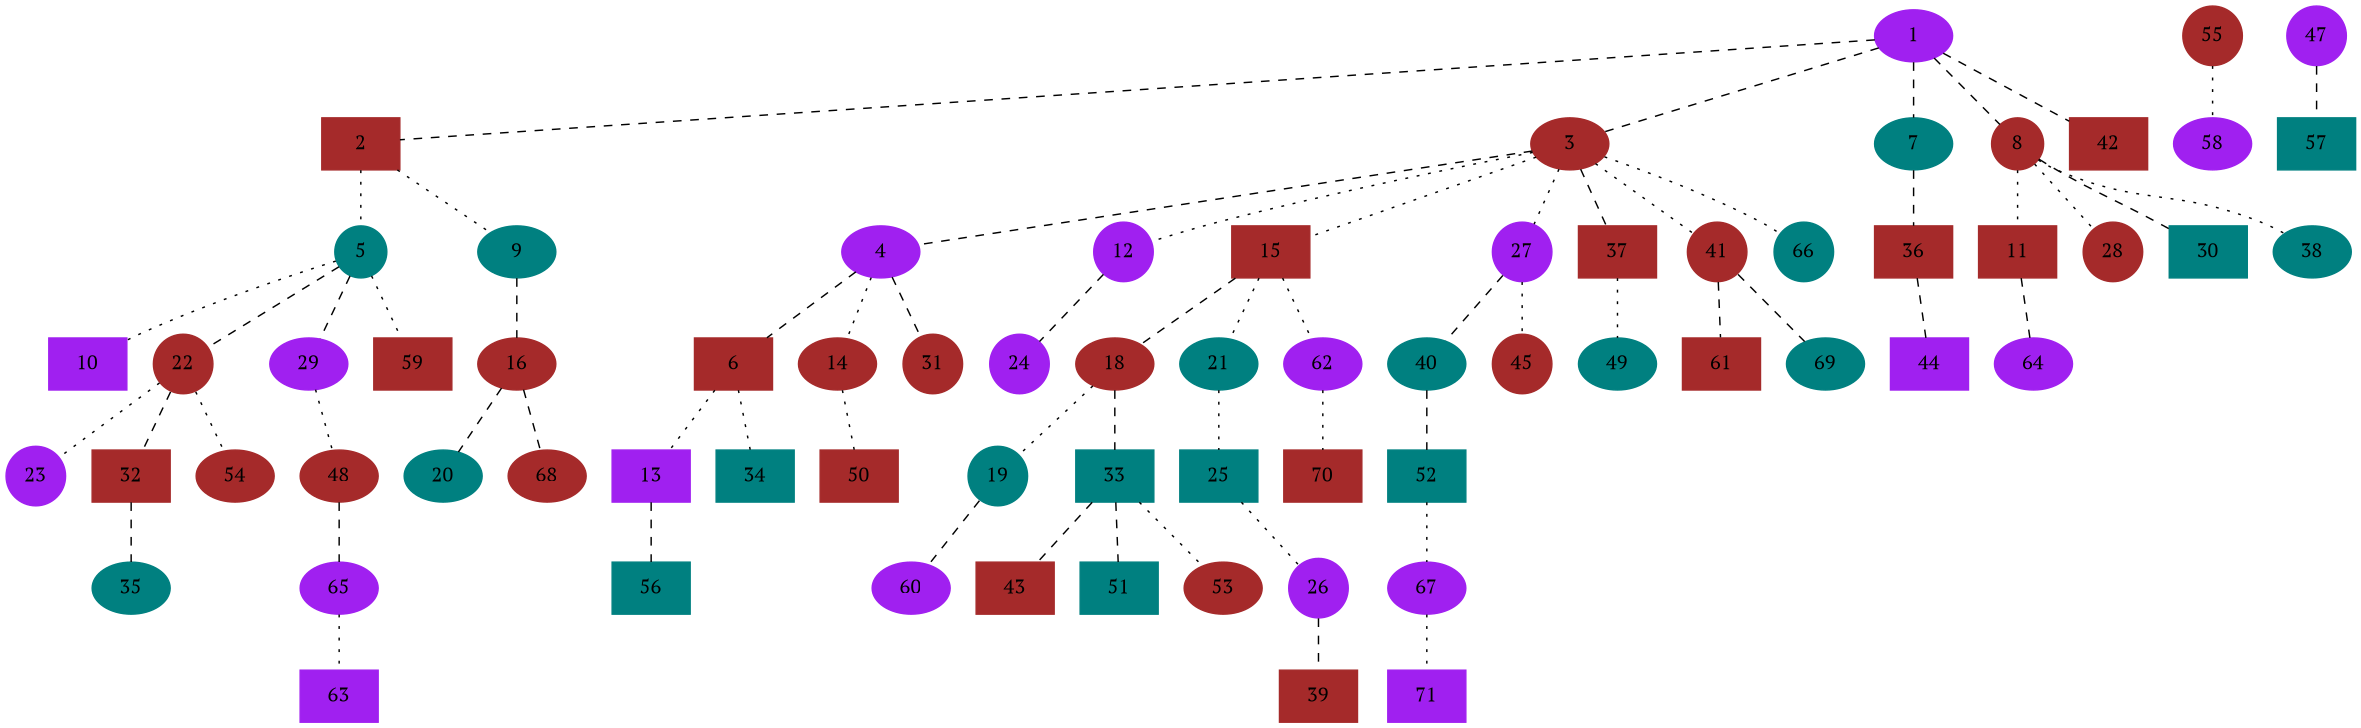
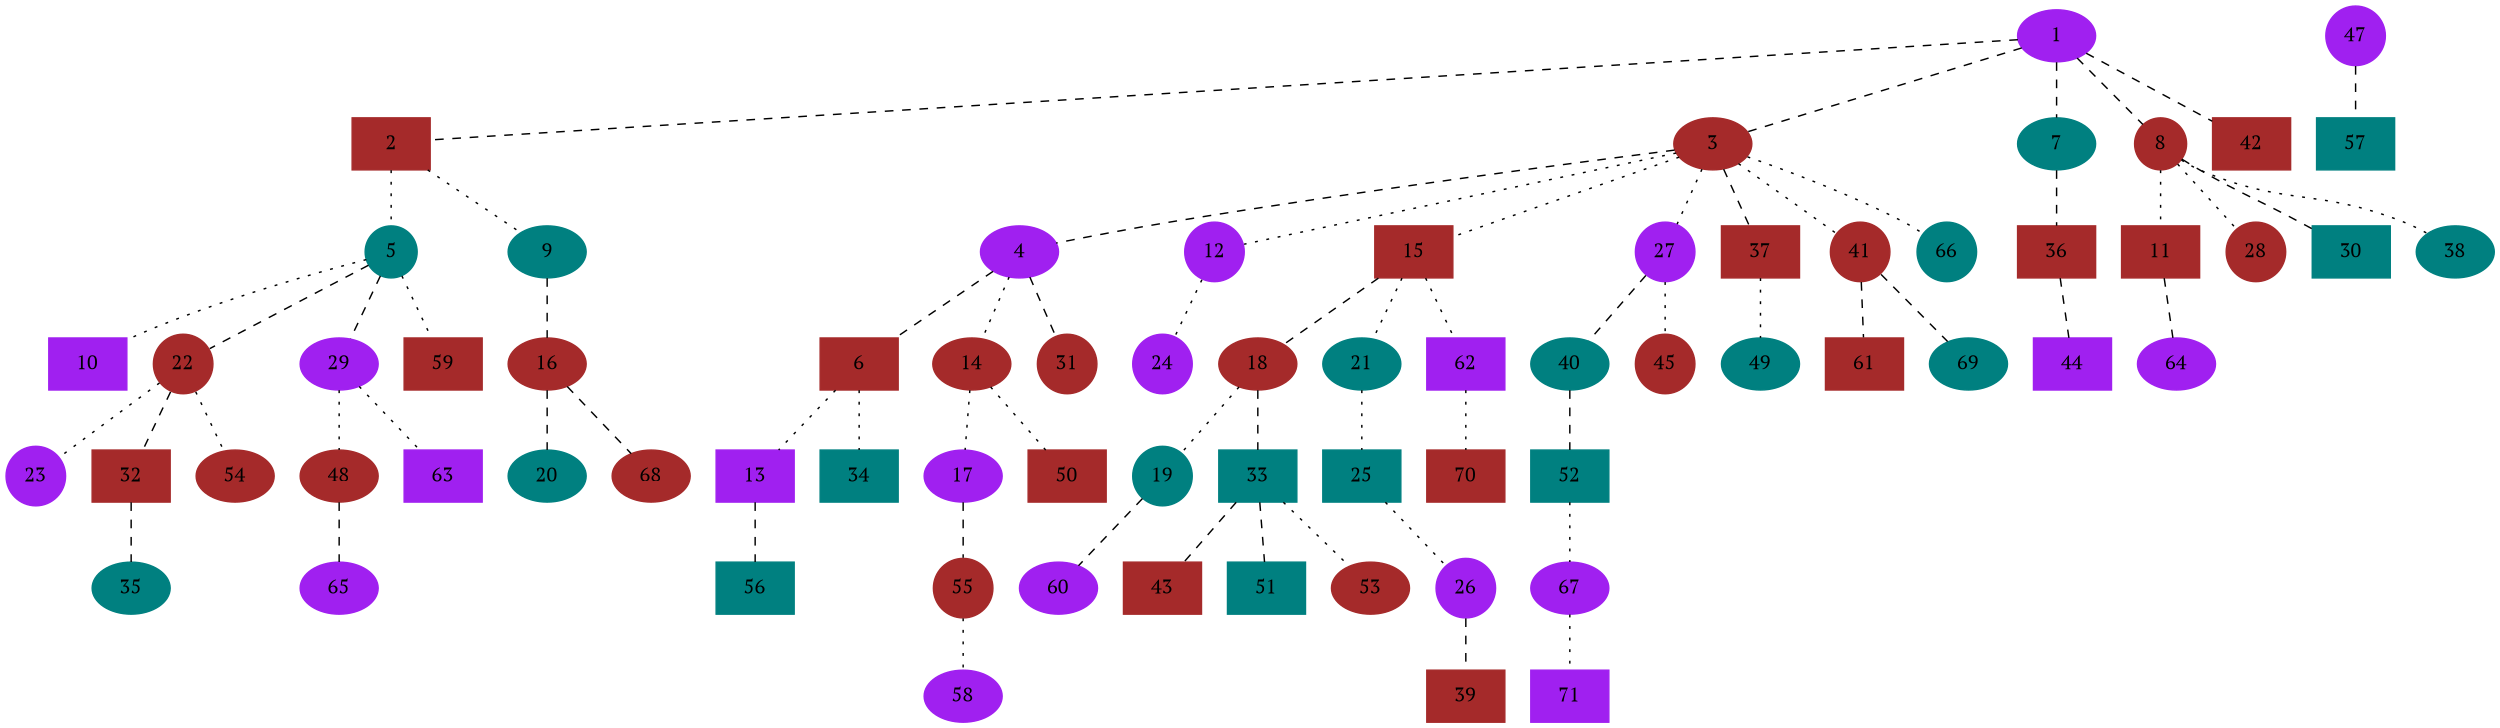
(1071, 308) -> (1188, 308)
(1323, 364) -> (1466, 364)
none -> (963, 476)
(339, 642) -> (389, 418)
